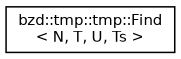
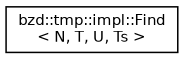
(90, 30) -> (92, 30)
